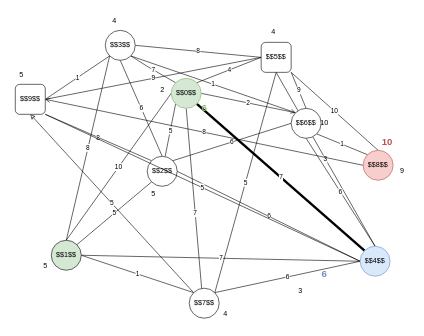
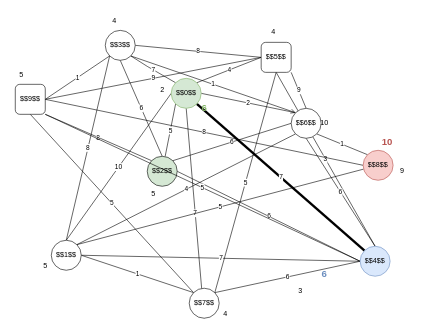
(49, 100) -> (49, 100)
(336, 112) -> none
(34, 118) -> (32, 117)
(162, 171) -> (162, 171)
(116, 212) -> (154, 224)
none -> (139, 213)
(66, 255) -> (66, 255)
